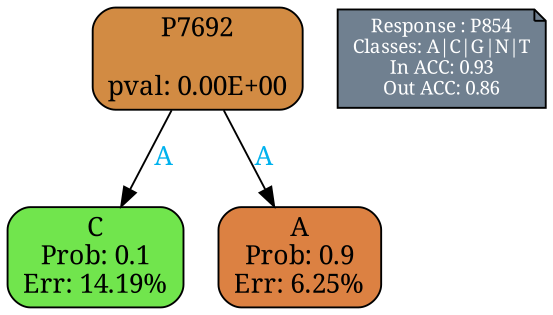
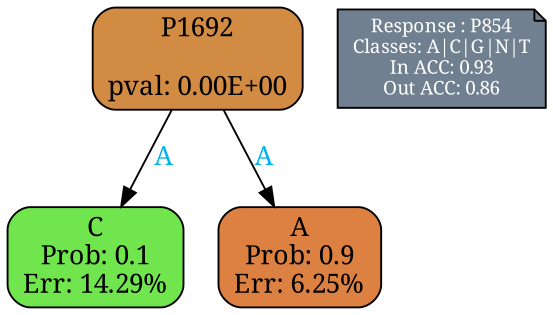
(198, 59) -> (198, 59)
(96, 257) -> (96, 257)
